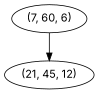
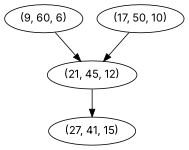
(49, 19) -> (44, 19)
none -> (141, 19)
none -> (92, 131)
